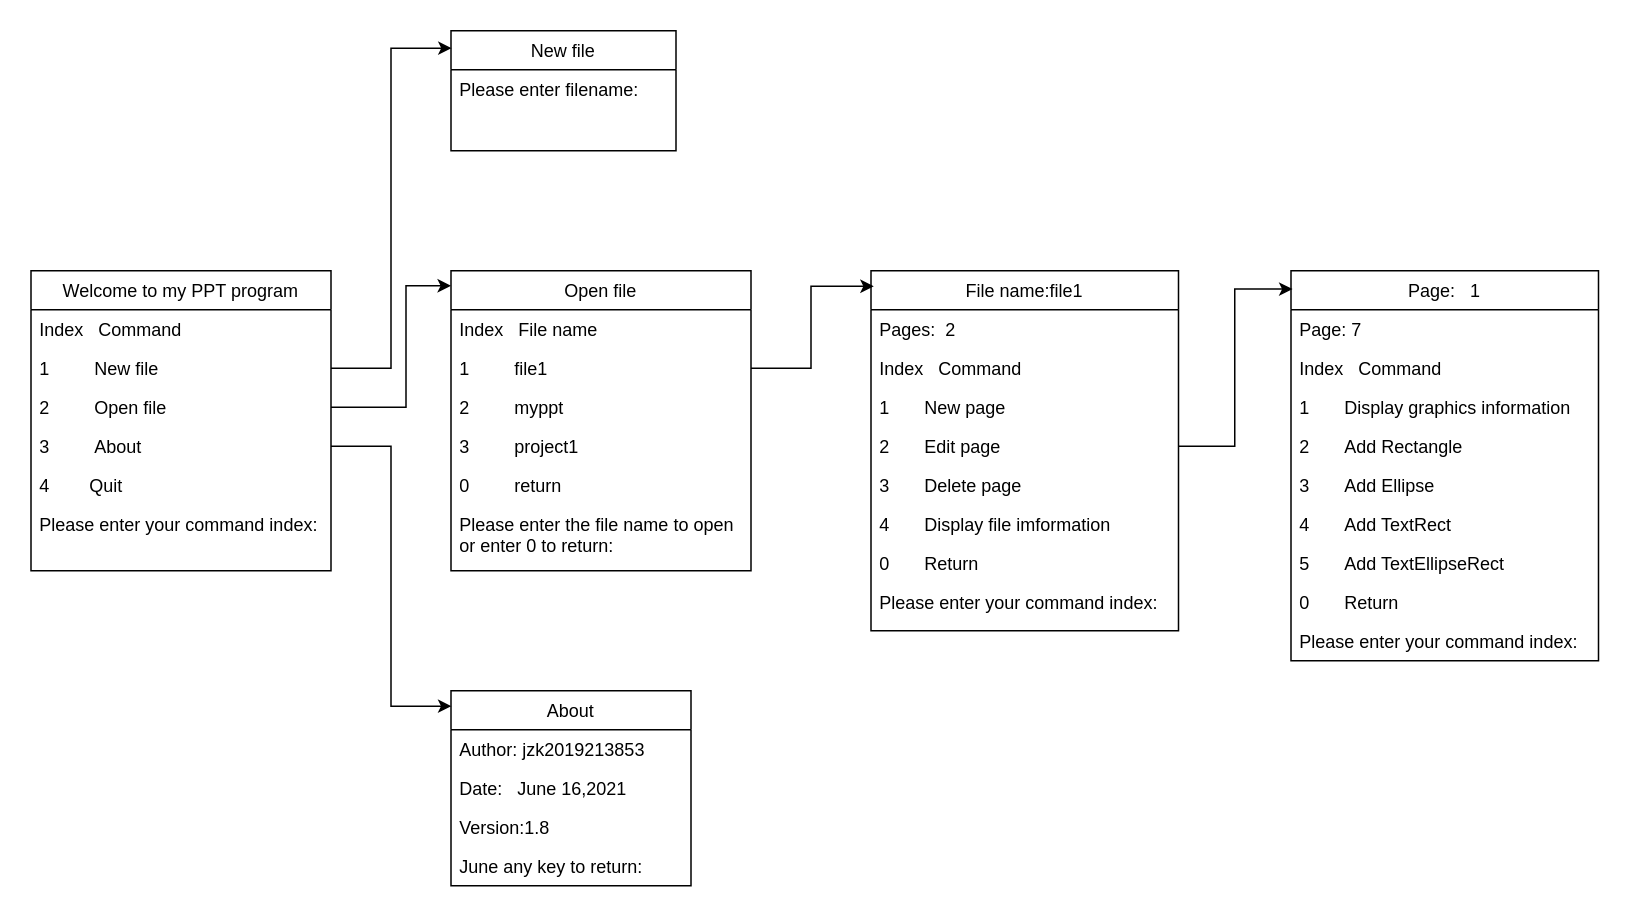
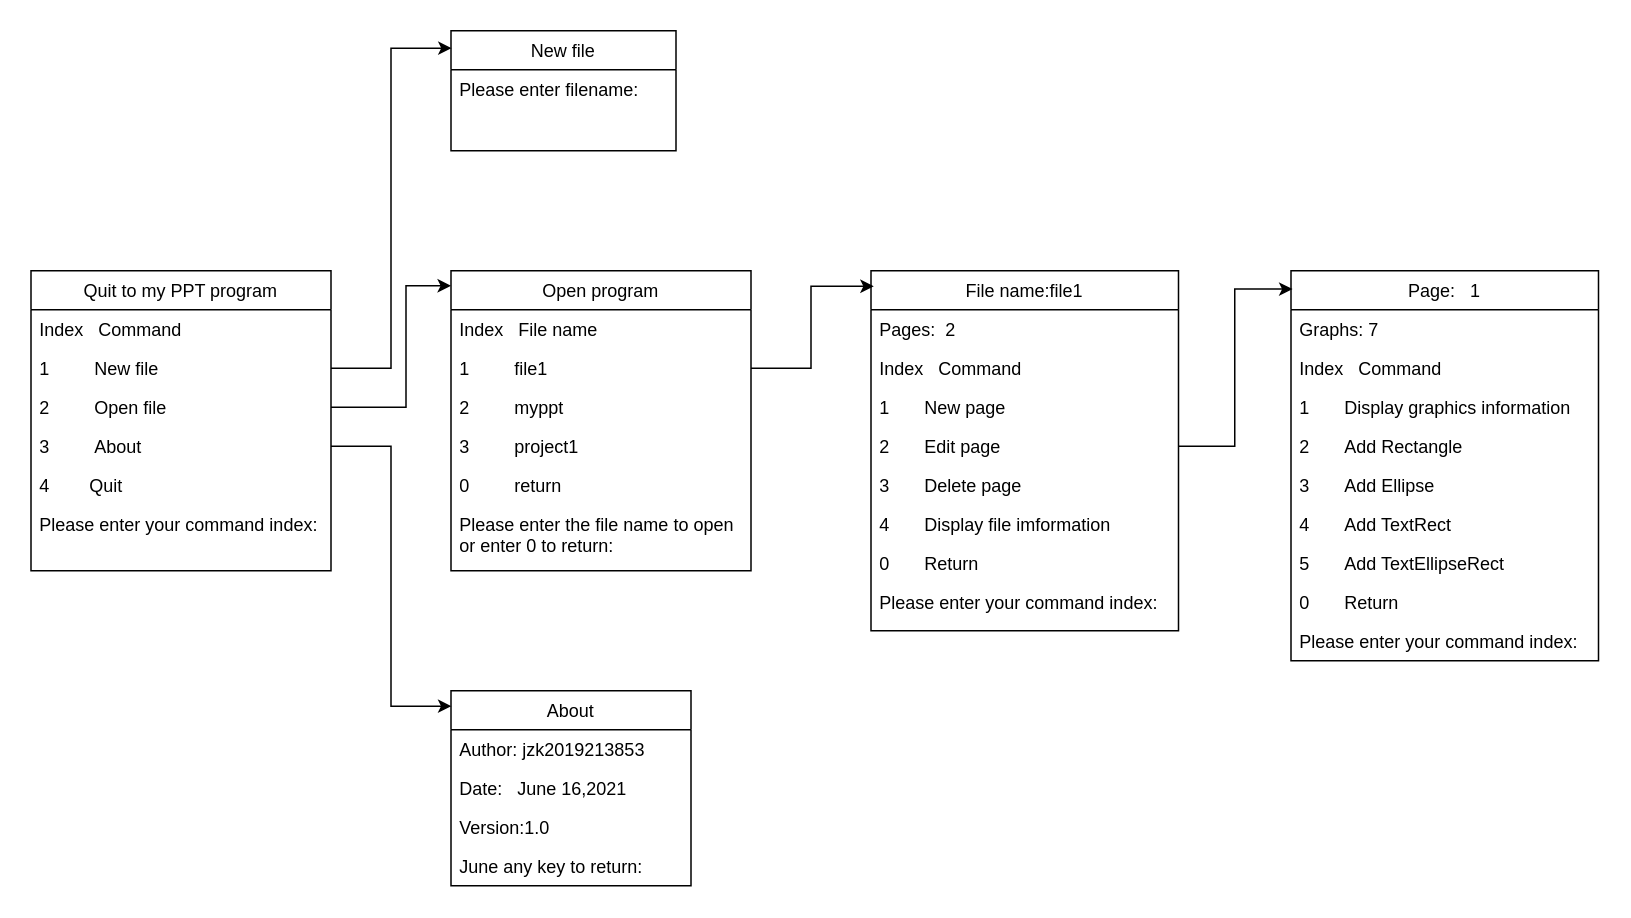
(180, 291) -> (180, 291)
(600, 291) -> (600, 291)
(1330, 330) -> (1340, 330)
(507, 828) -> (507, 828)
